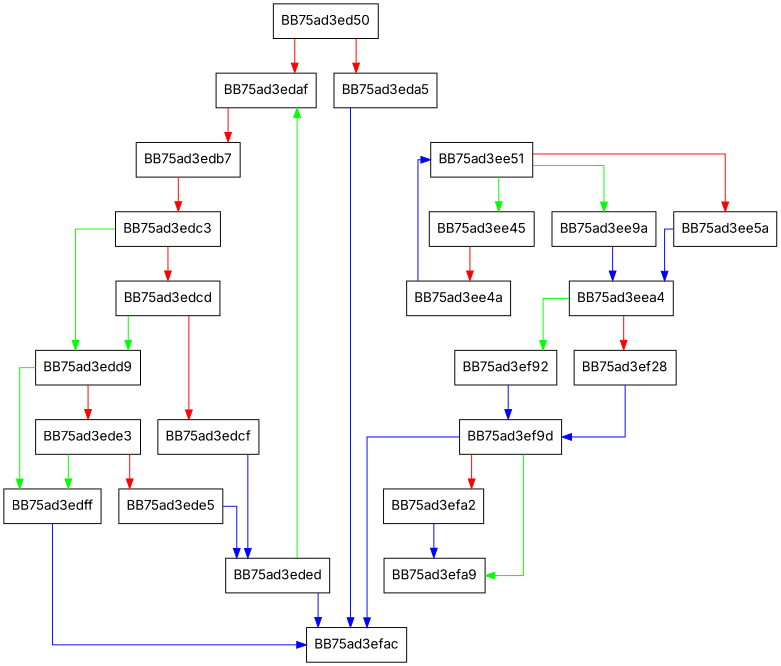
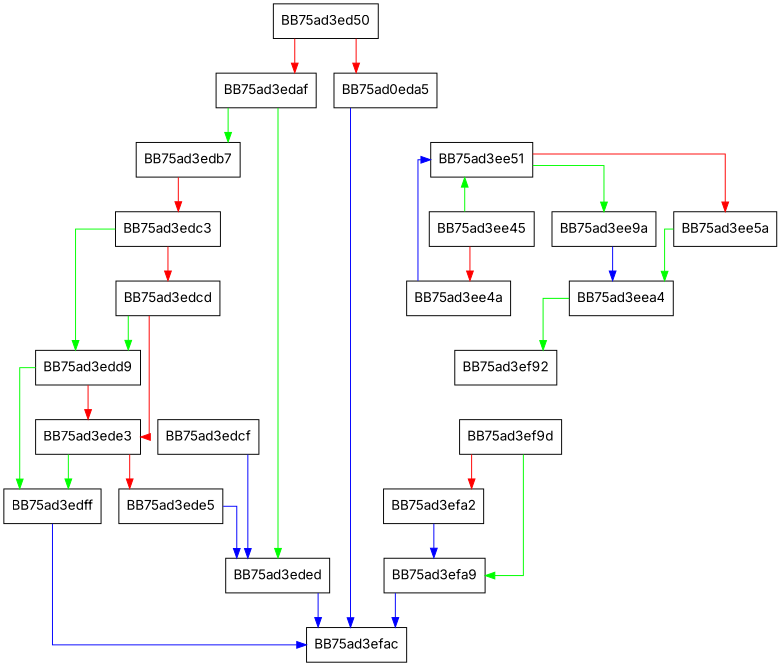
(385, 90) -> (385, 90)
(228, 120) -> (228, 120)
(499, 189) -> (465, 199)
(665, 246) -> (665, 246)
(297, 338) -> (278, 328)
(189, 363) -> (149, 377)
(625, 368) -> none
(508, 397) -> none
(367, 481) -> (395, 605)
